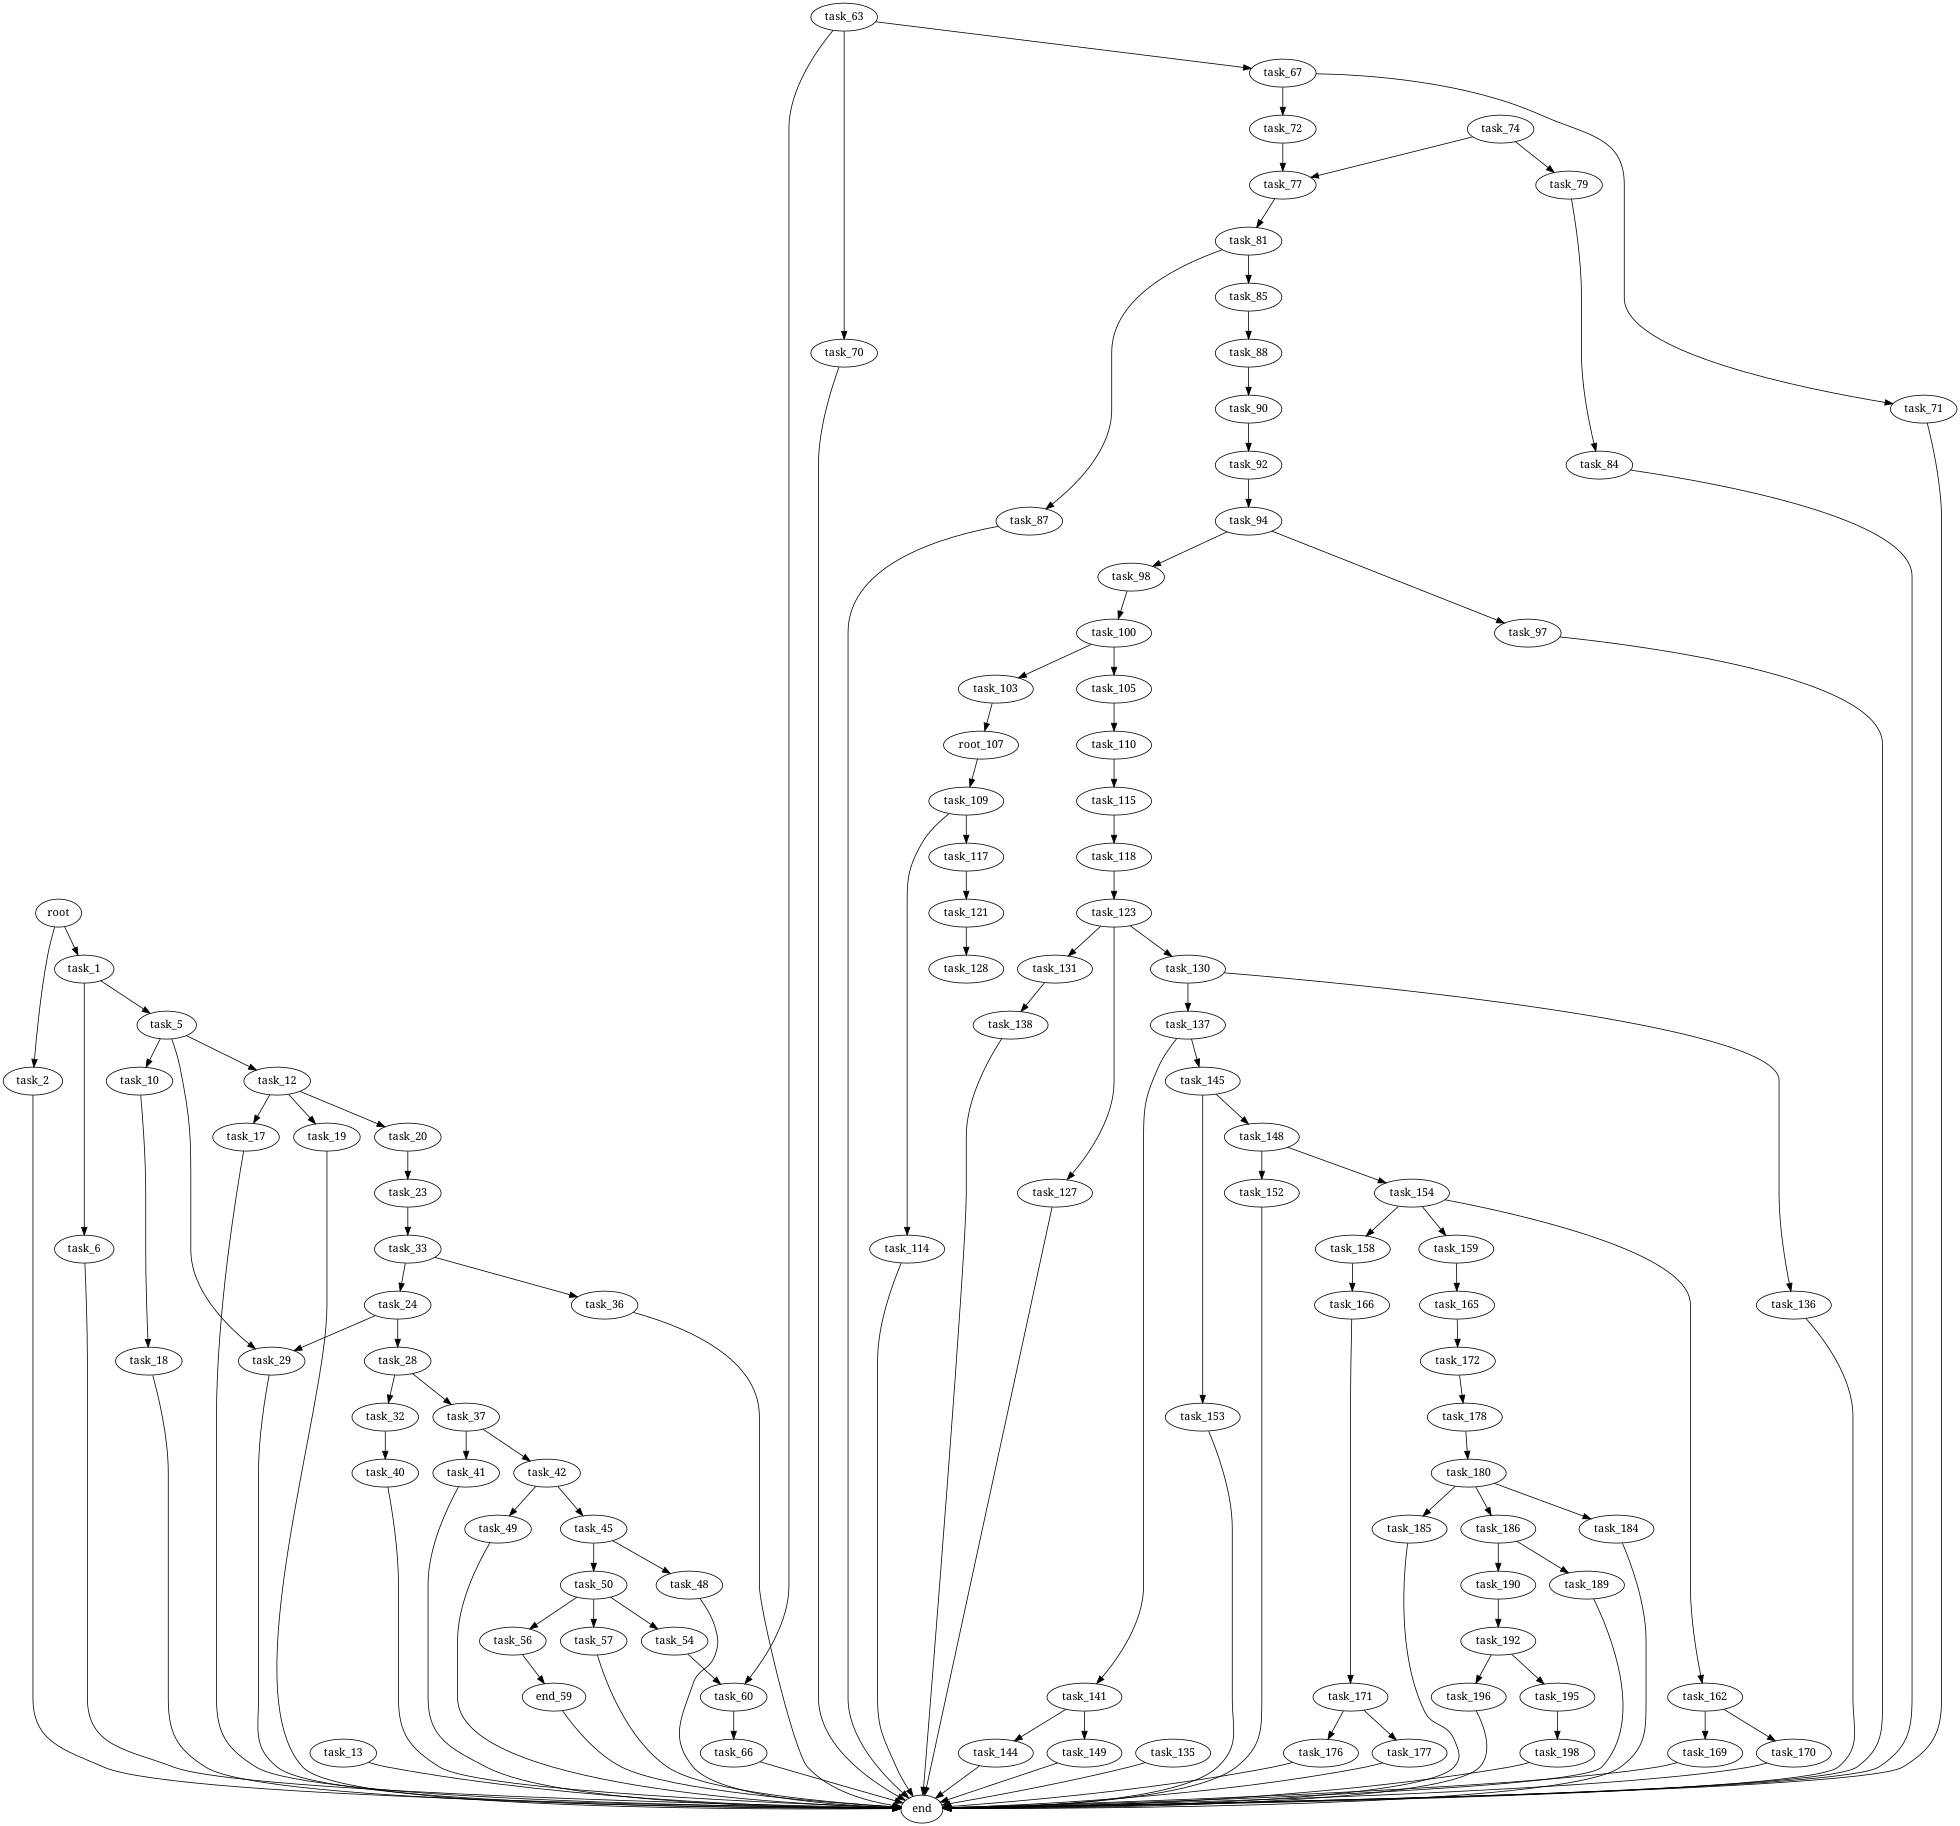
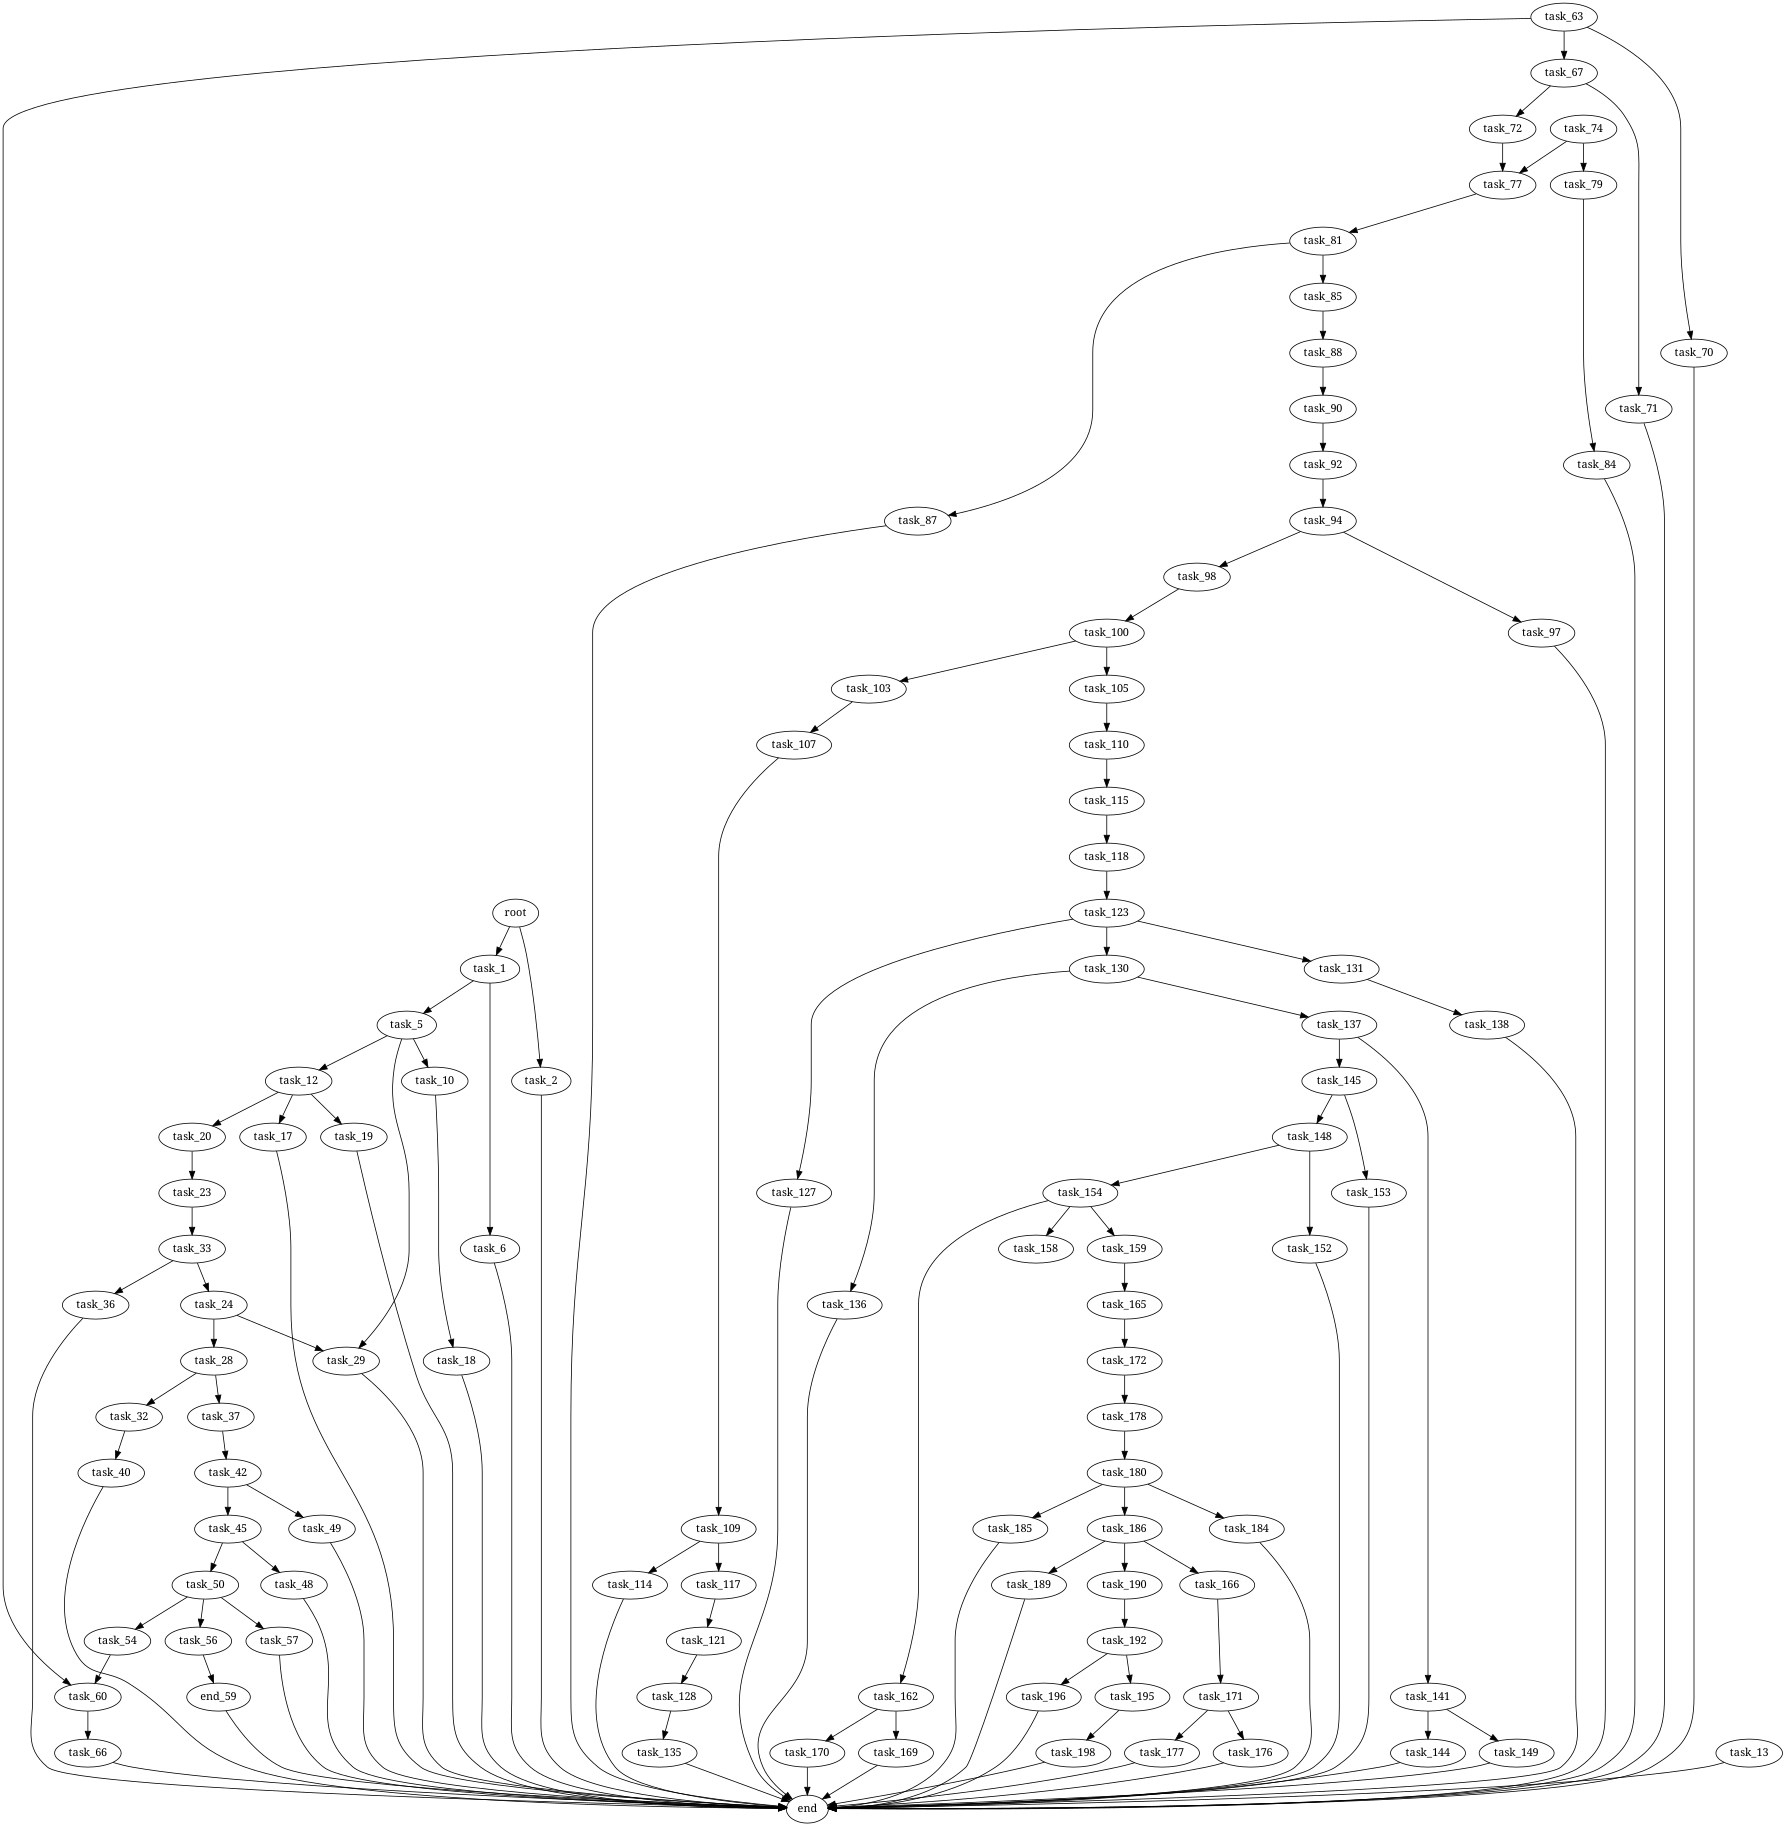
(981, 745) -> (794, 745)
(1353, 1273) -> (1168, 1555)
(466, 1473) -> none
none -> (668, 1721)
